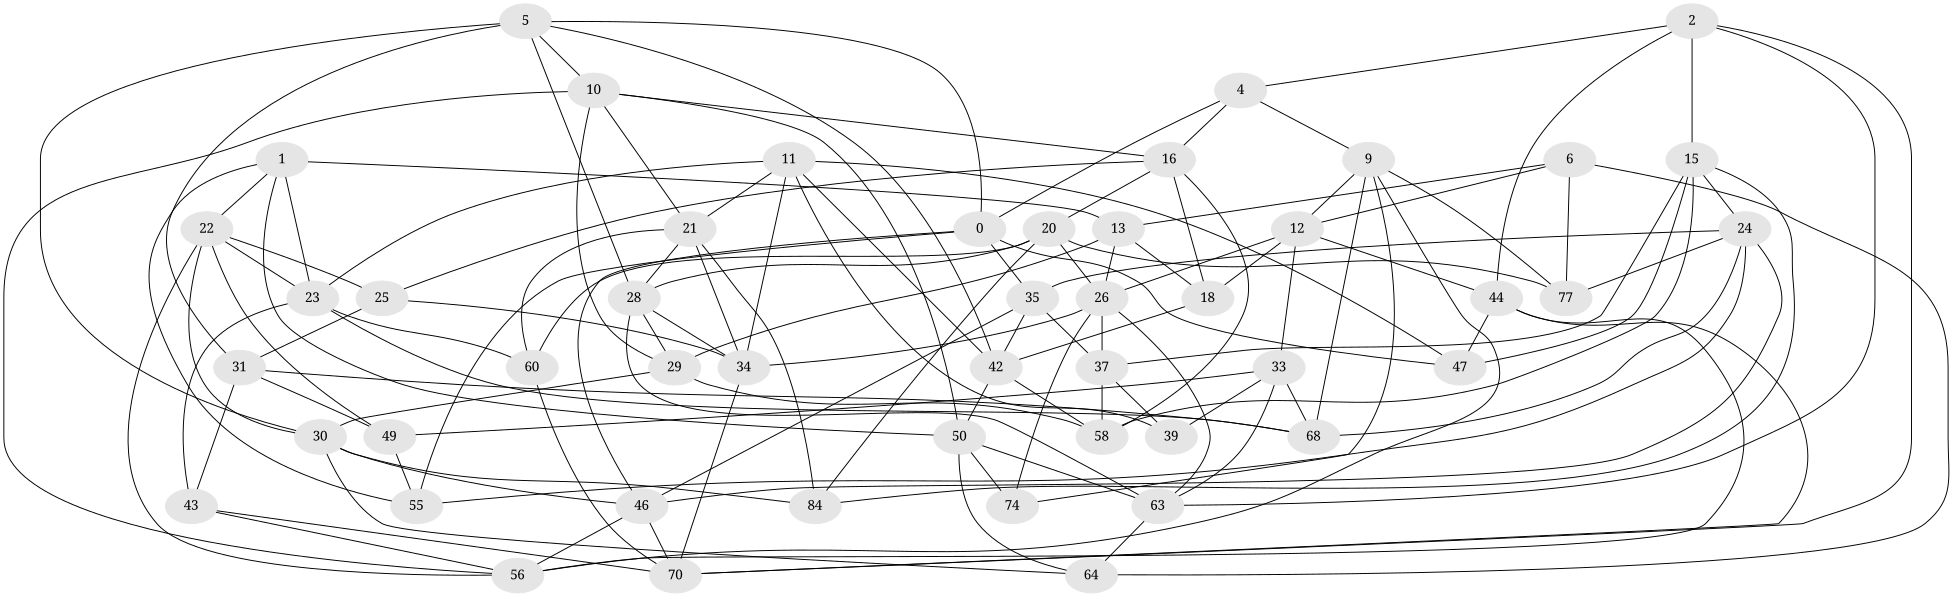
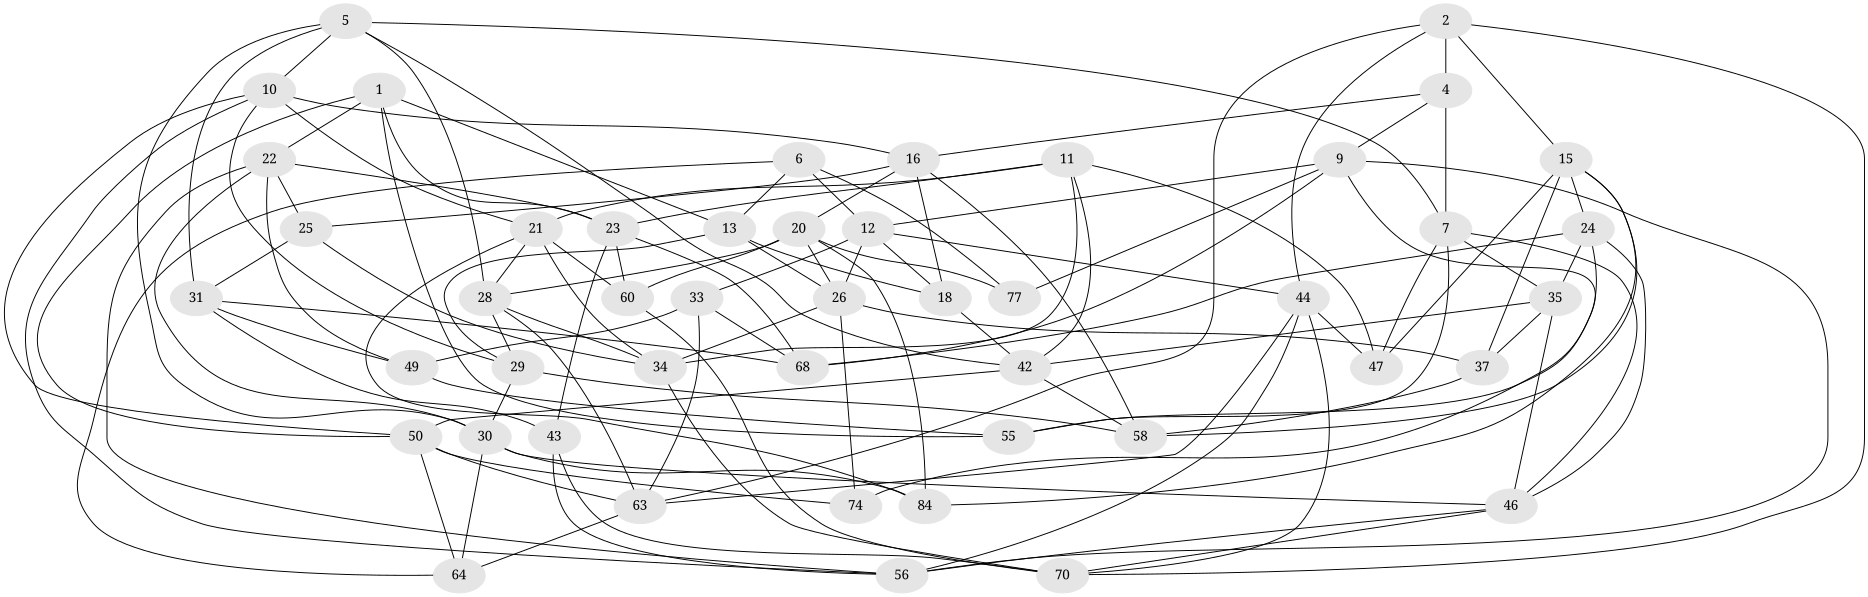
(980, 229) -> (1446, 229)
(1652, 265) -> none
(1194, 395) -> (1012, 471)
(1171, 437) -> none
